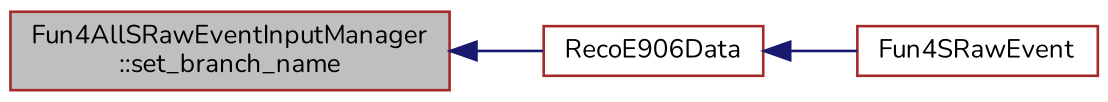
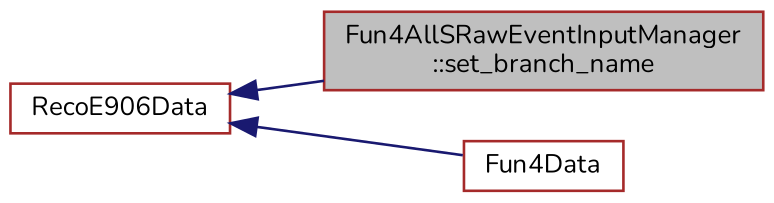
(510, 51) -> (291, 85)
(978, 51) -> (544, 166)
